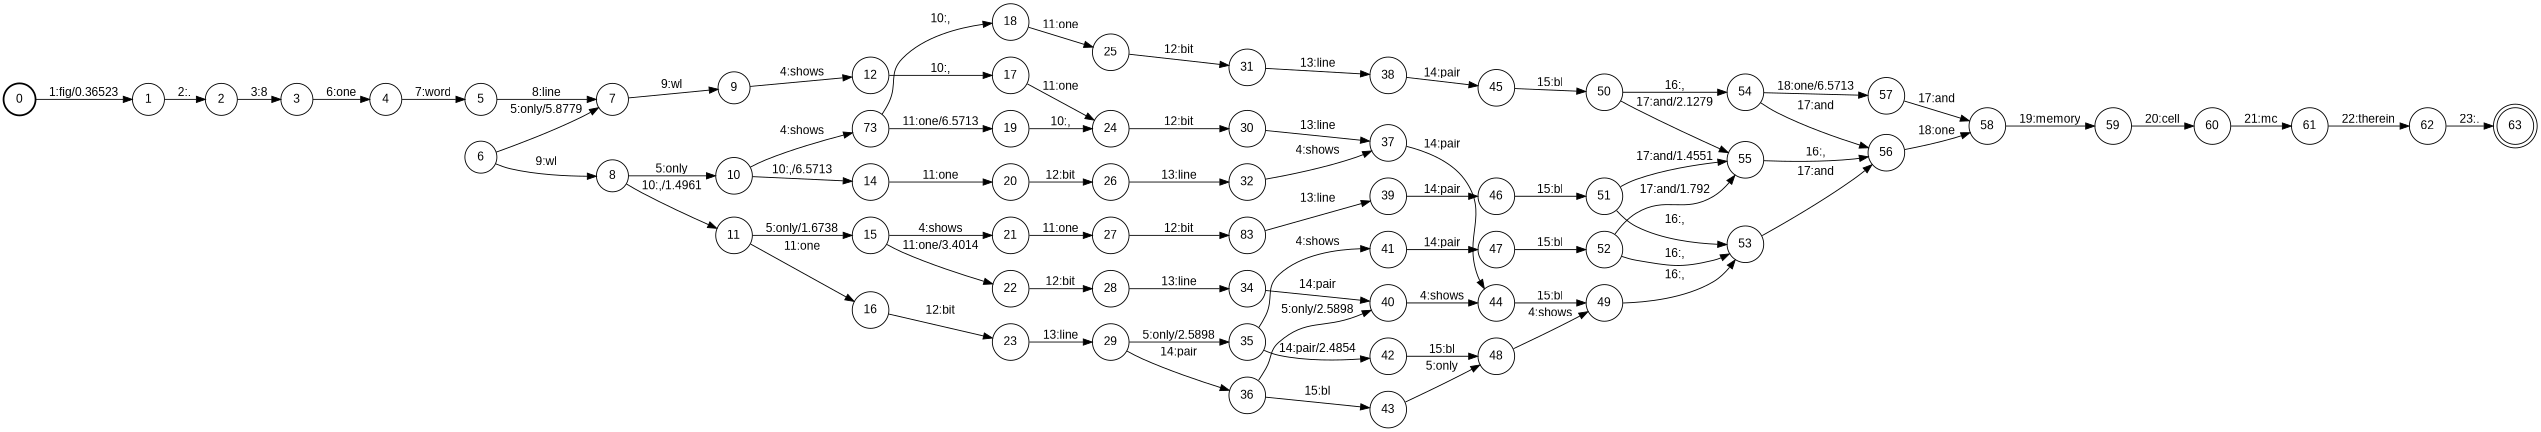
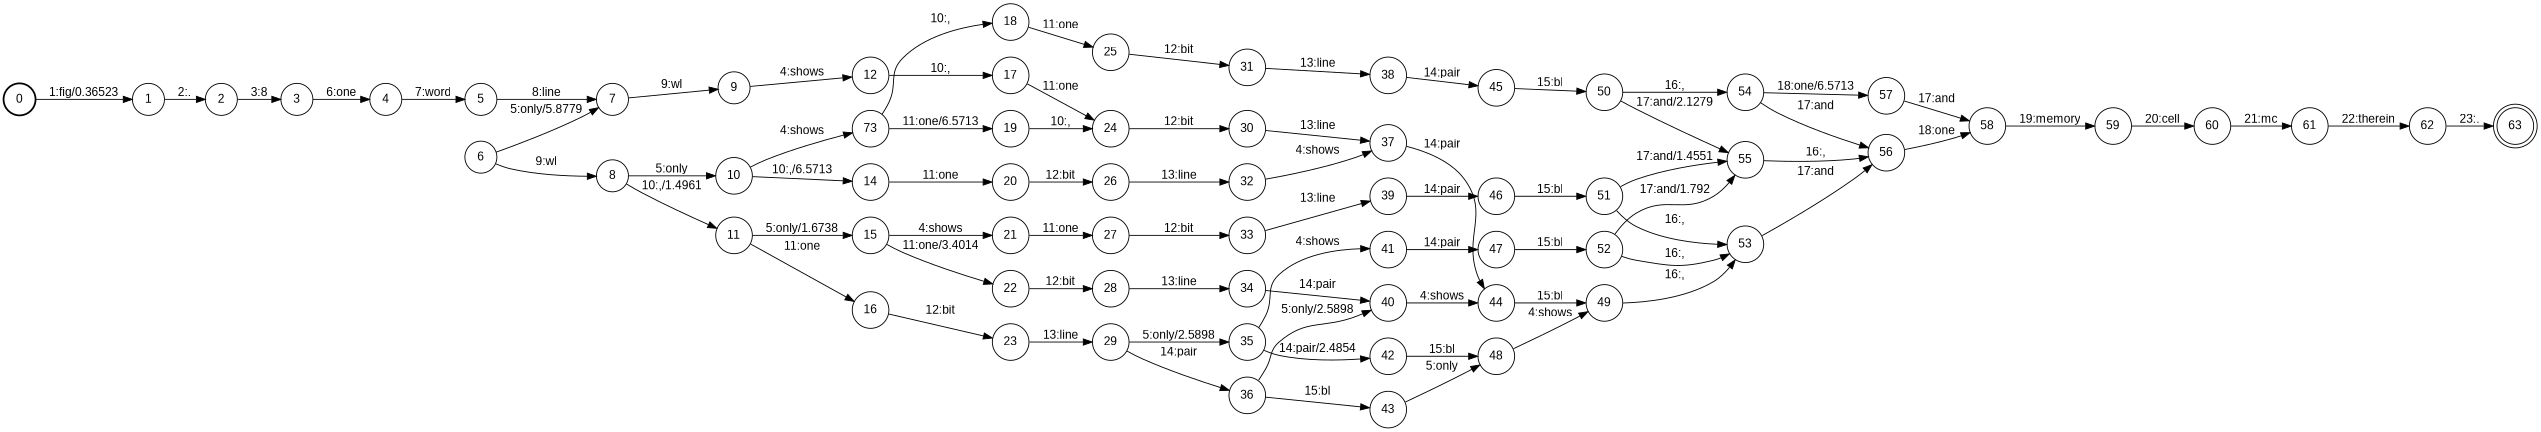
(1247, 235) -> (1247, 235)
